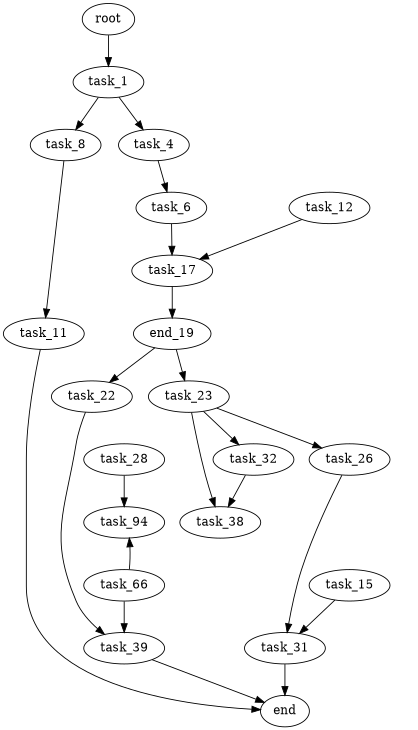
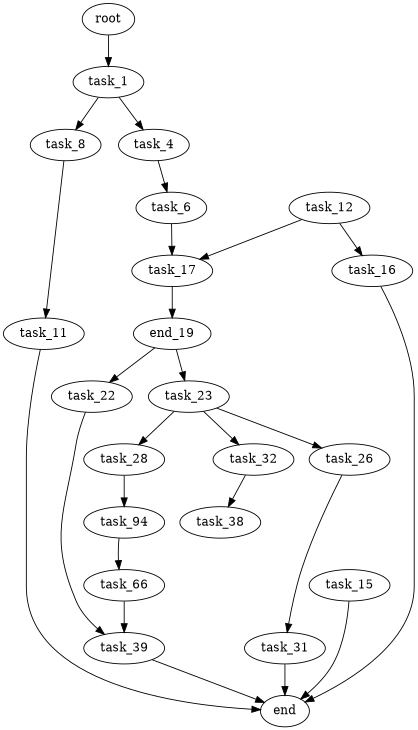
none -> (372, 271)
(201, 456) -> (160, 425)
(130, 558) -> (118, 549)
(320, 614) -> (338, 652)
